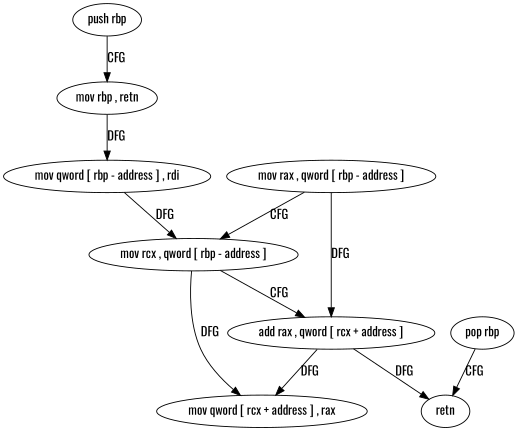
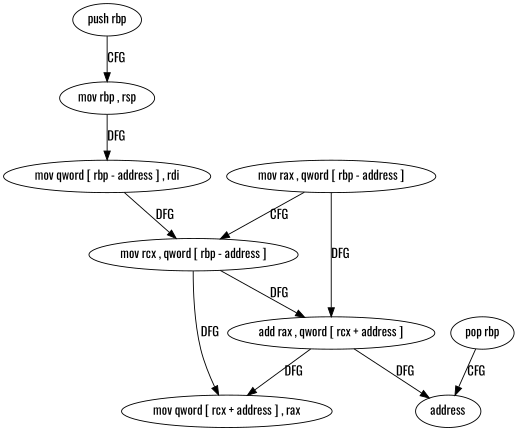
(107, 98) -> (107, 98)
(279, 294) -> (279, 294)
(446, 411) -> (448, 411)
